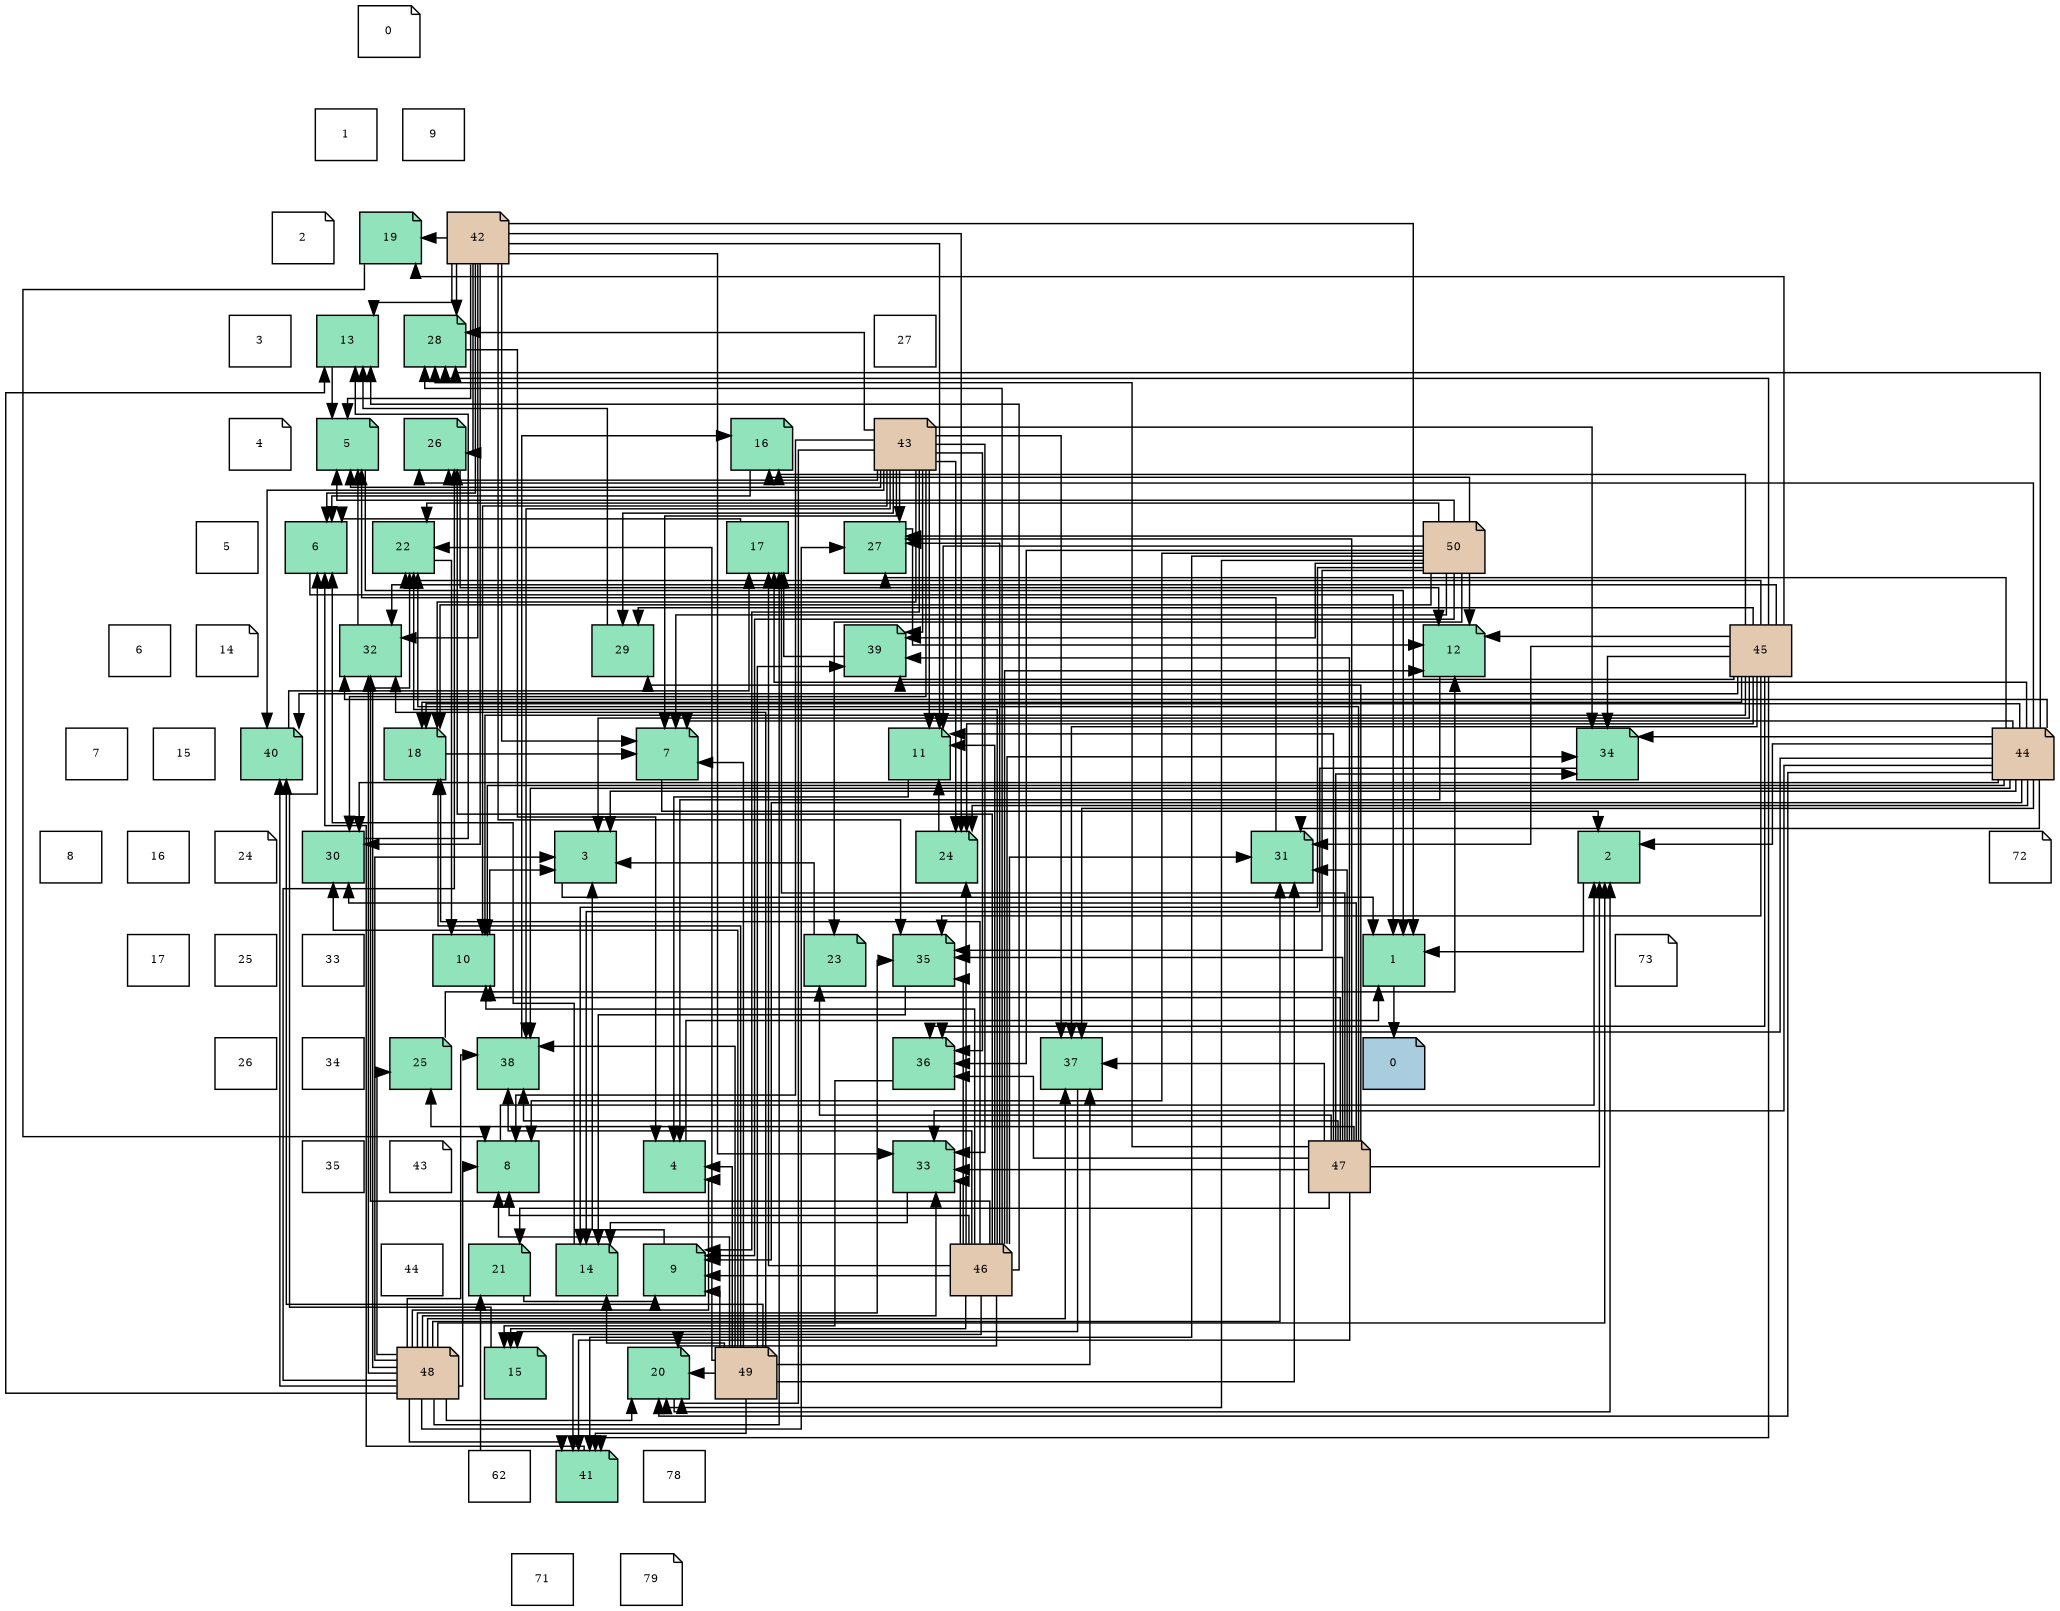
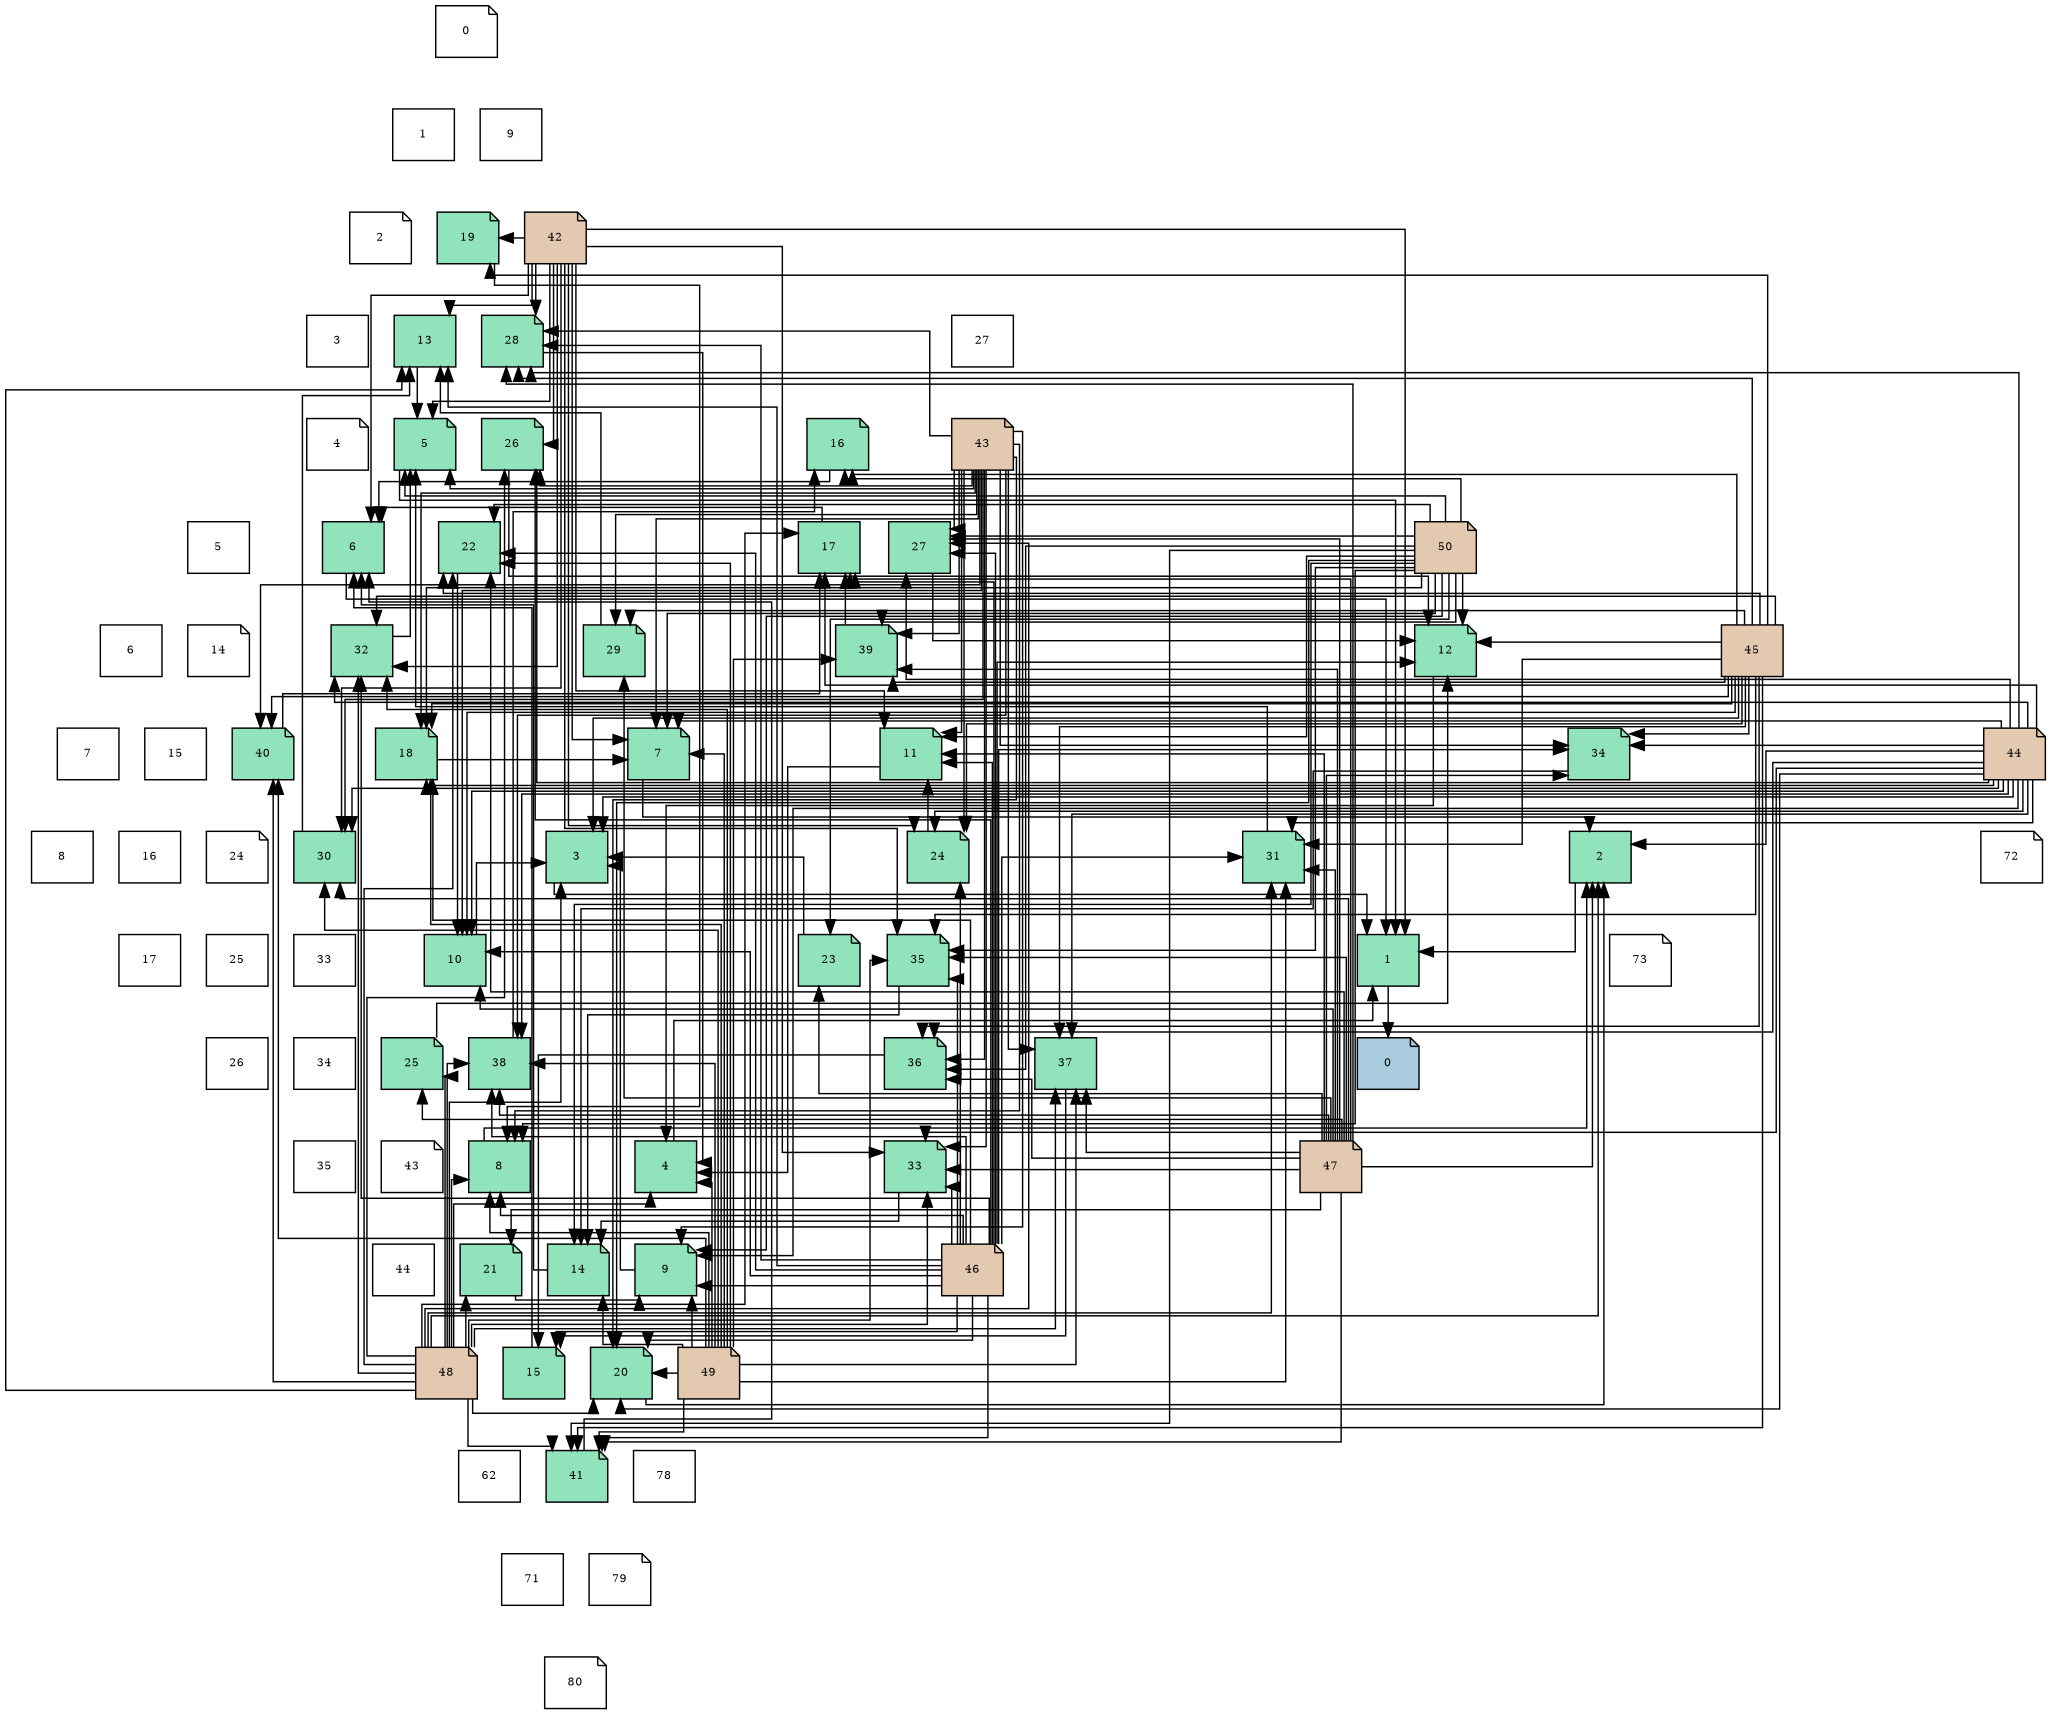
(623, 651) -> (614, 651)
(481, 1370) -> (466, 1329)
none -> (575, 1683)
